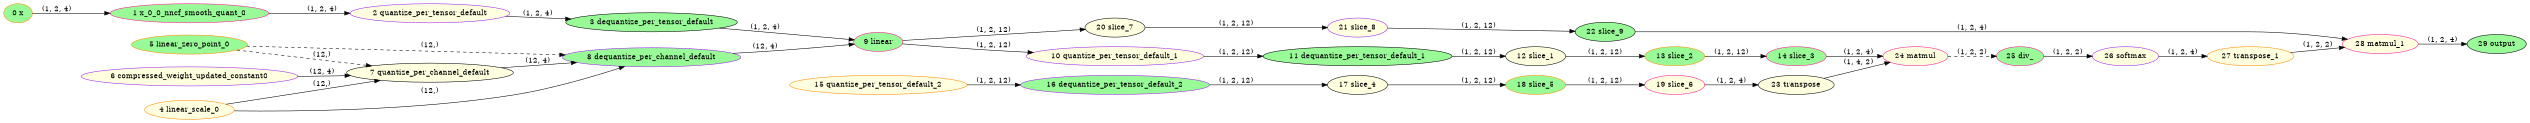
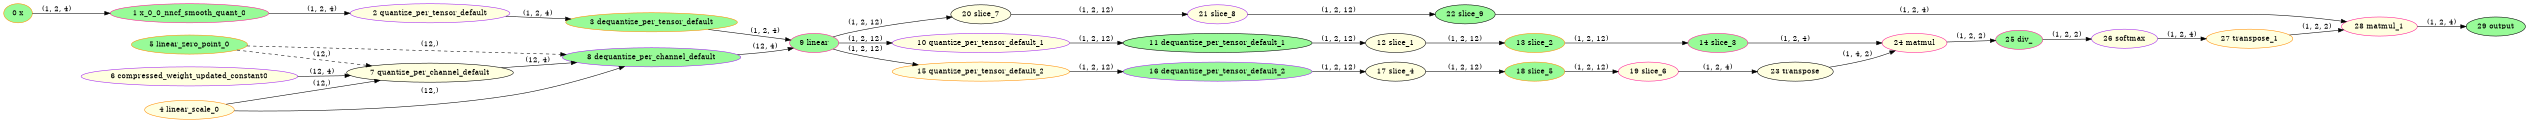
(652, 22) -> (652, 22)
(1970, 56) -> (1969, 41)
none -> (873, 58)
